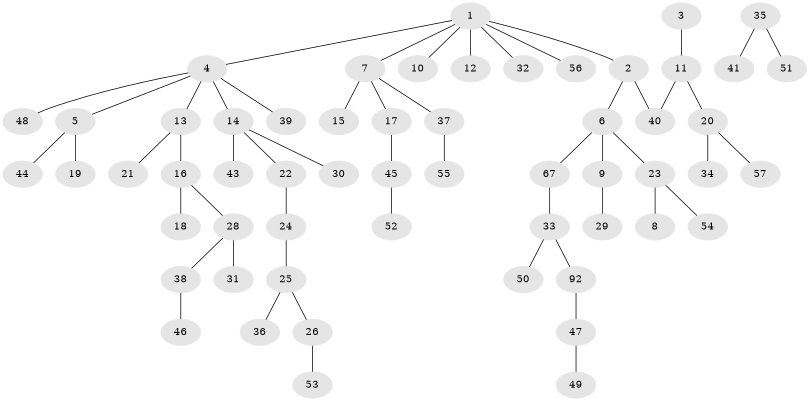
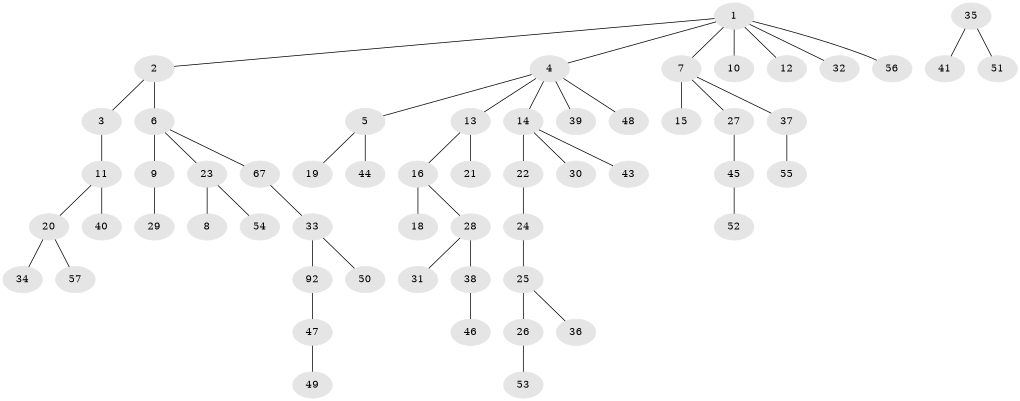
(642, 95) -> (128, 95)
(392, 122) -> (734, 122)
